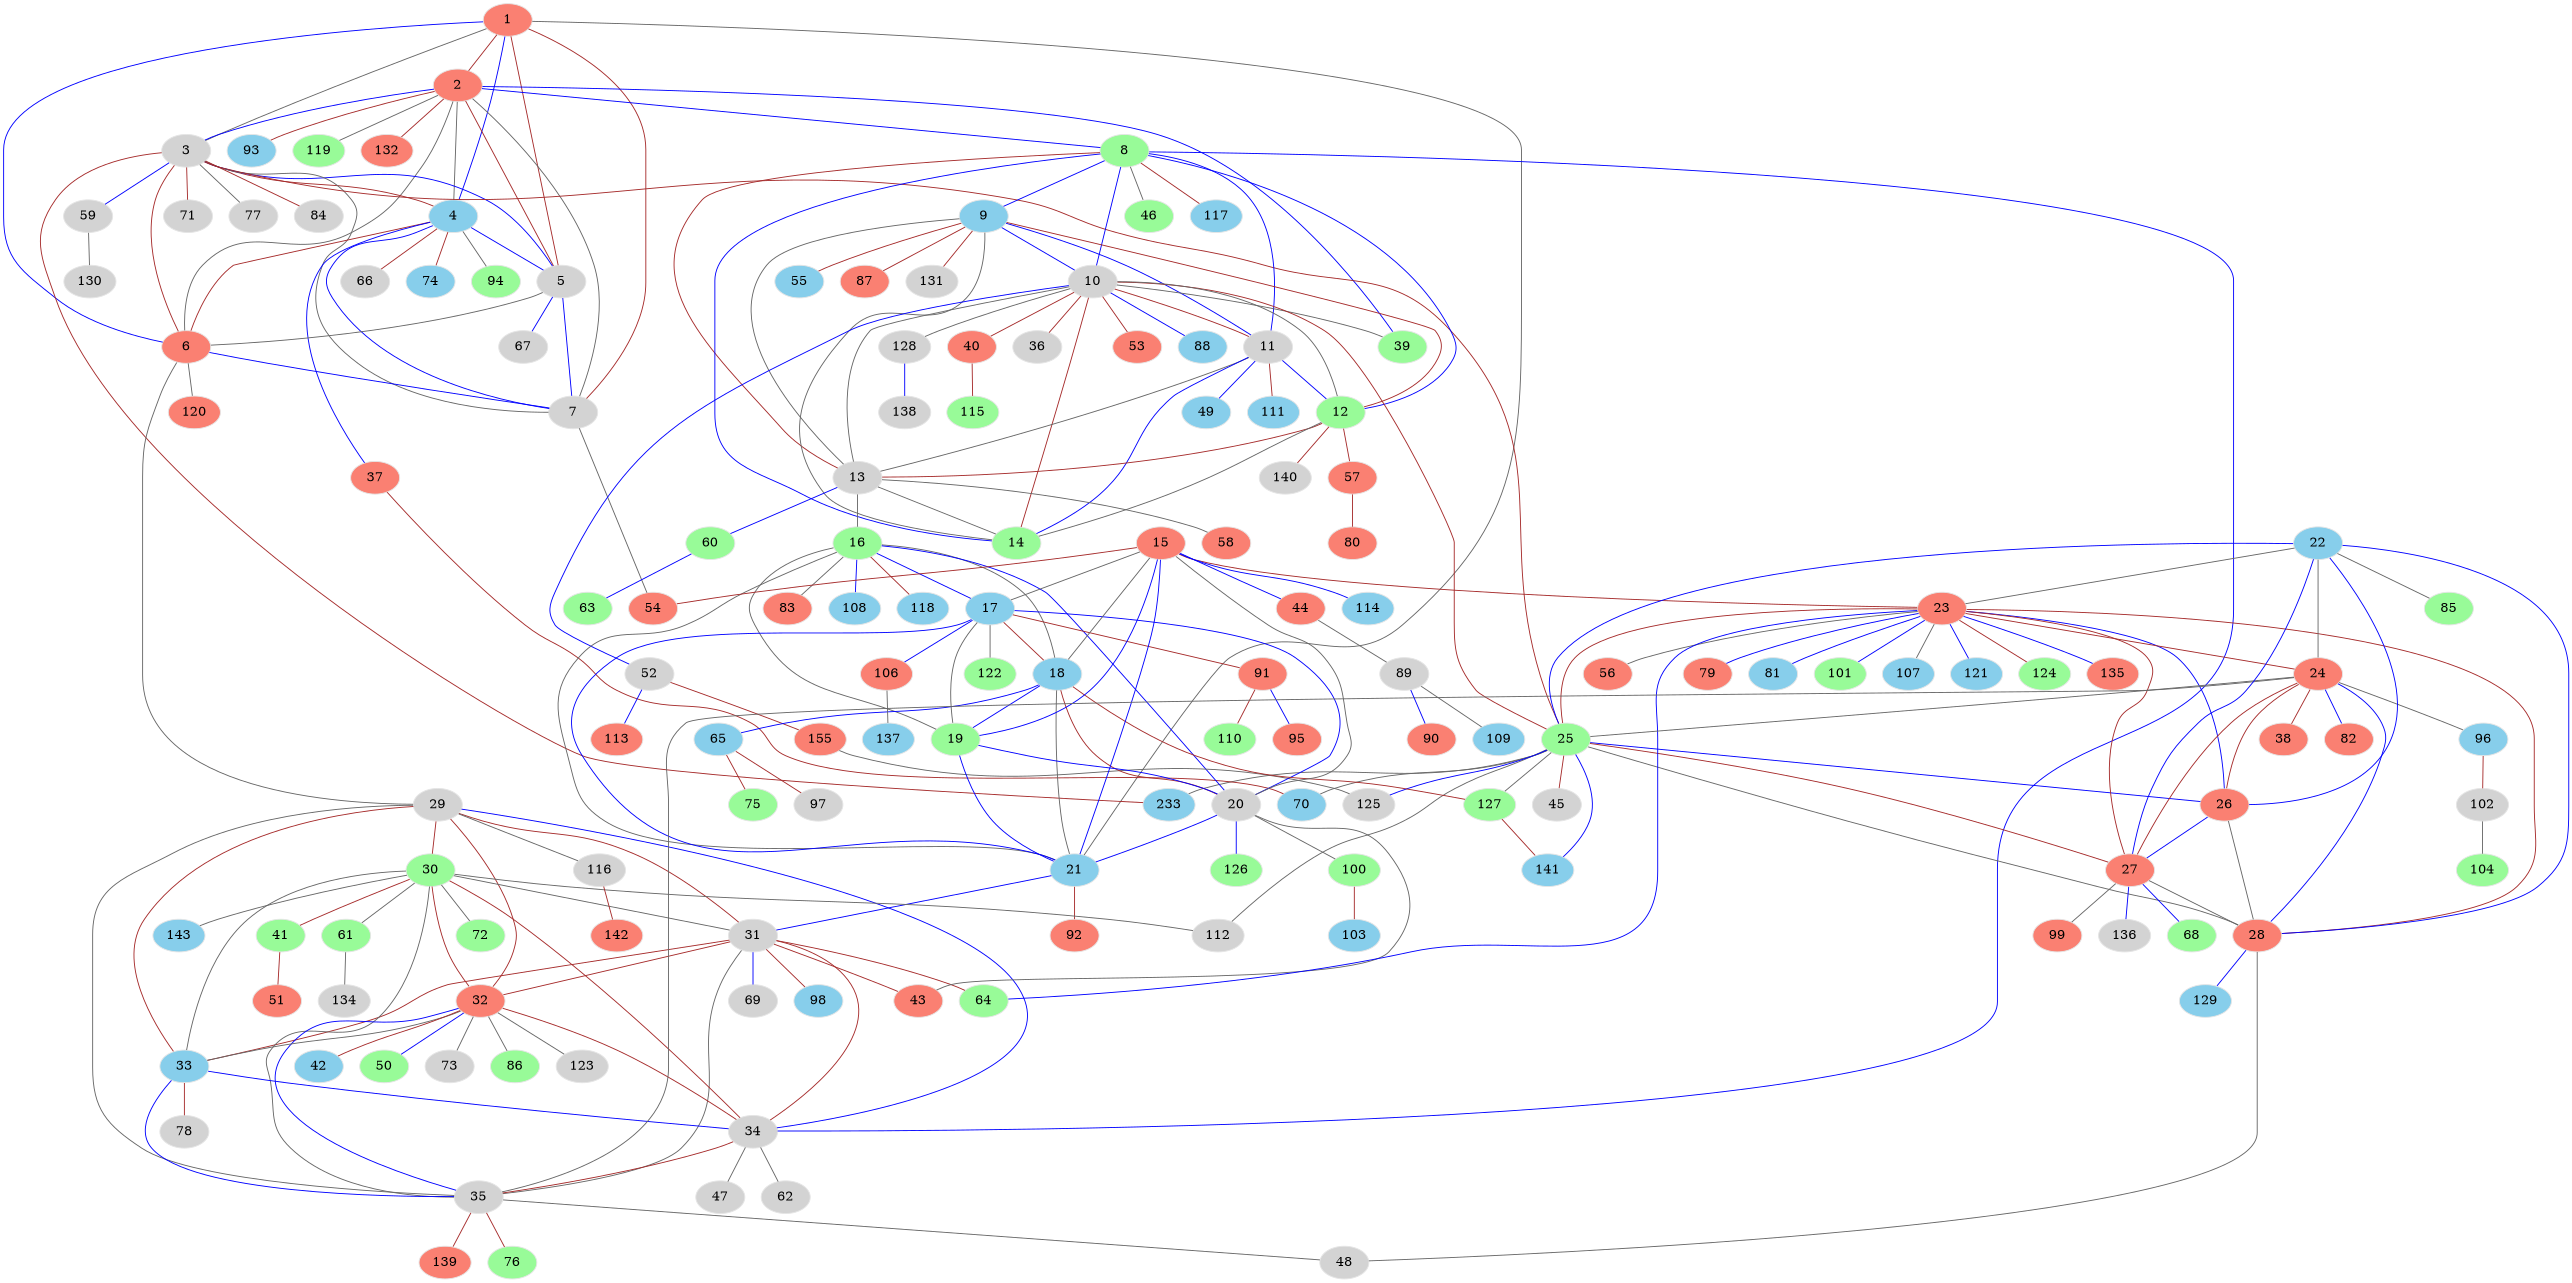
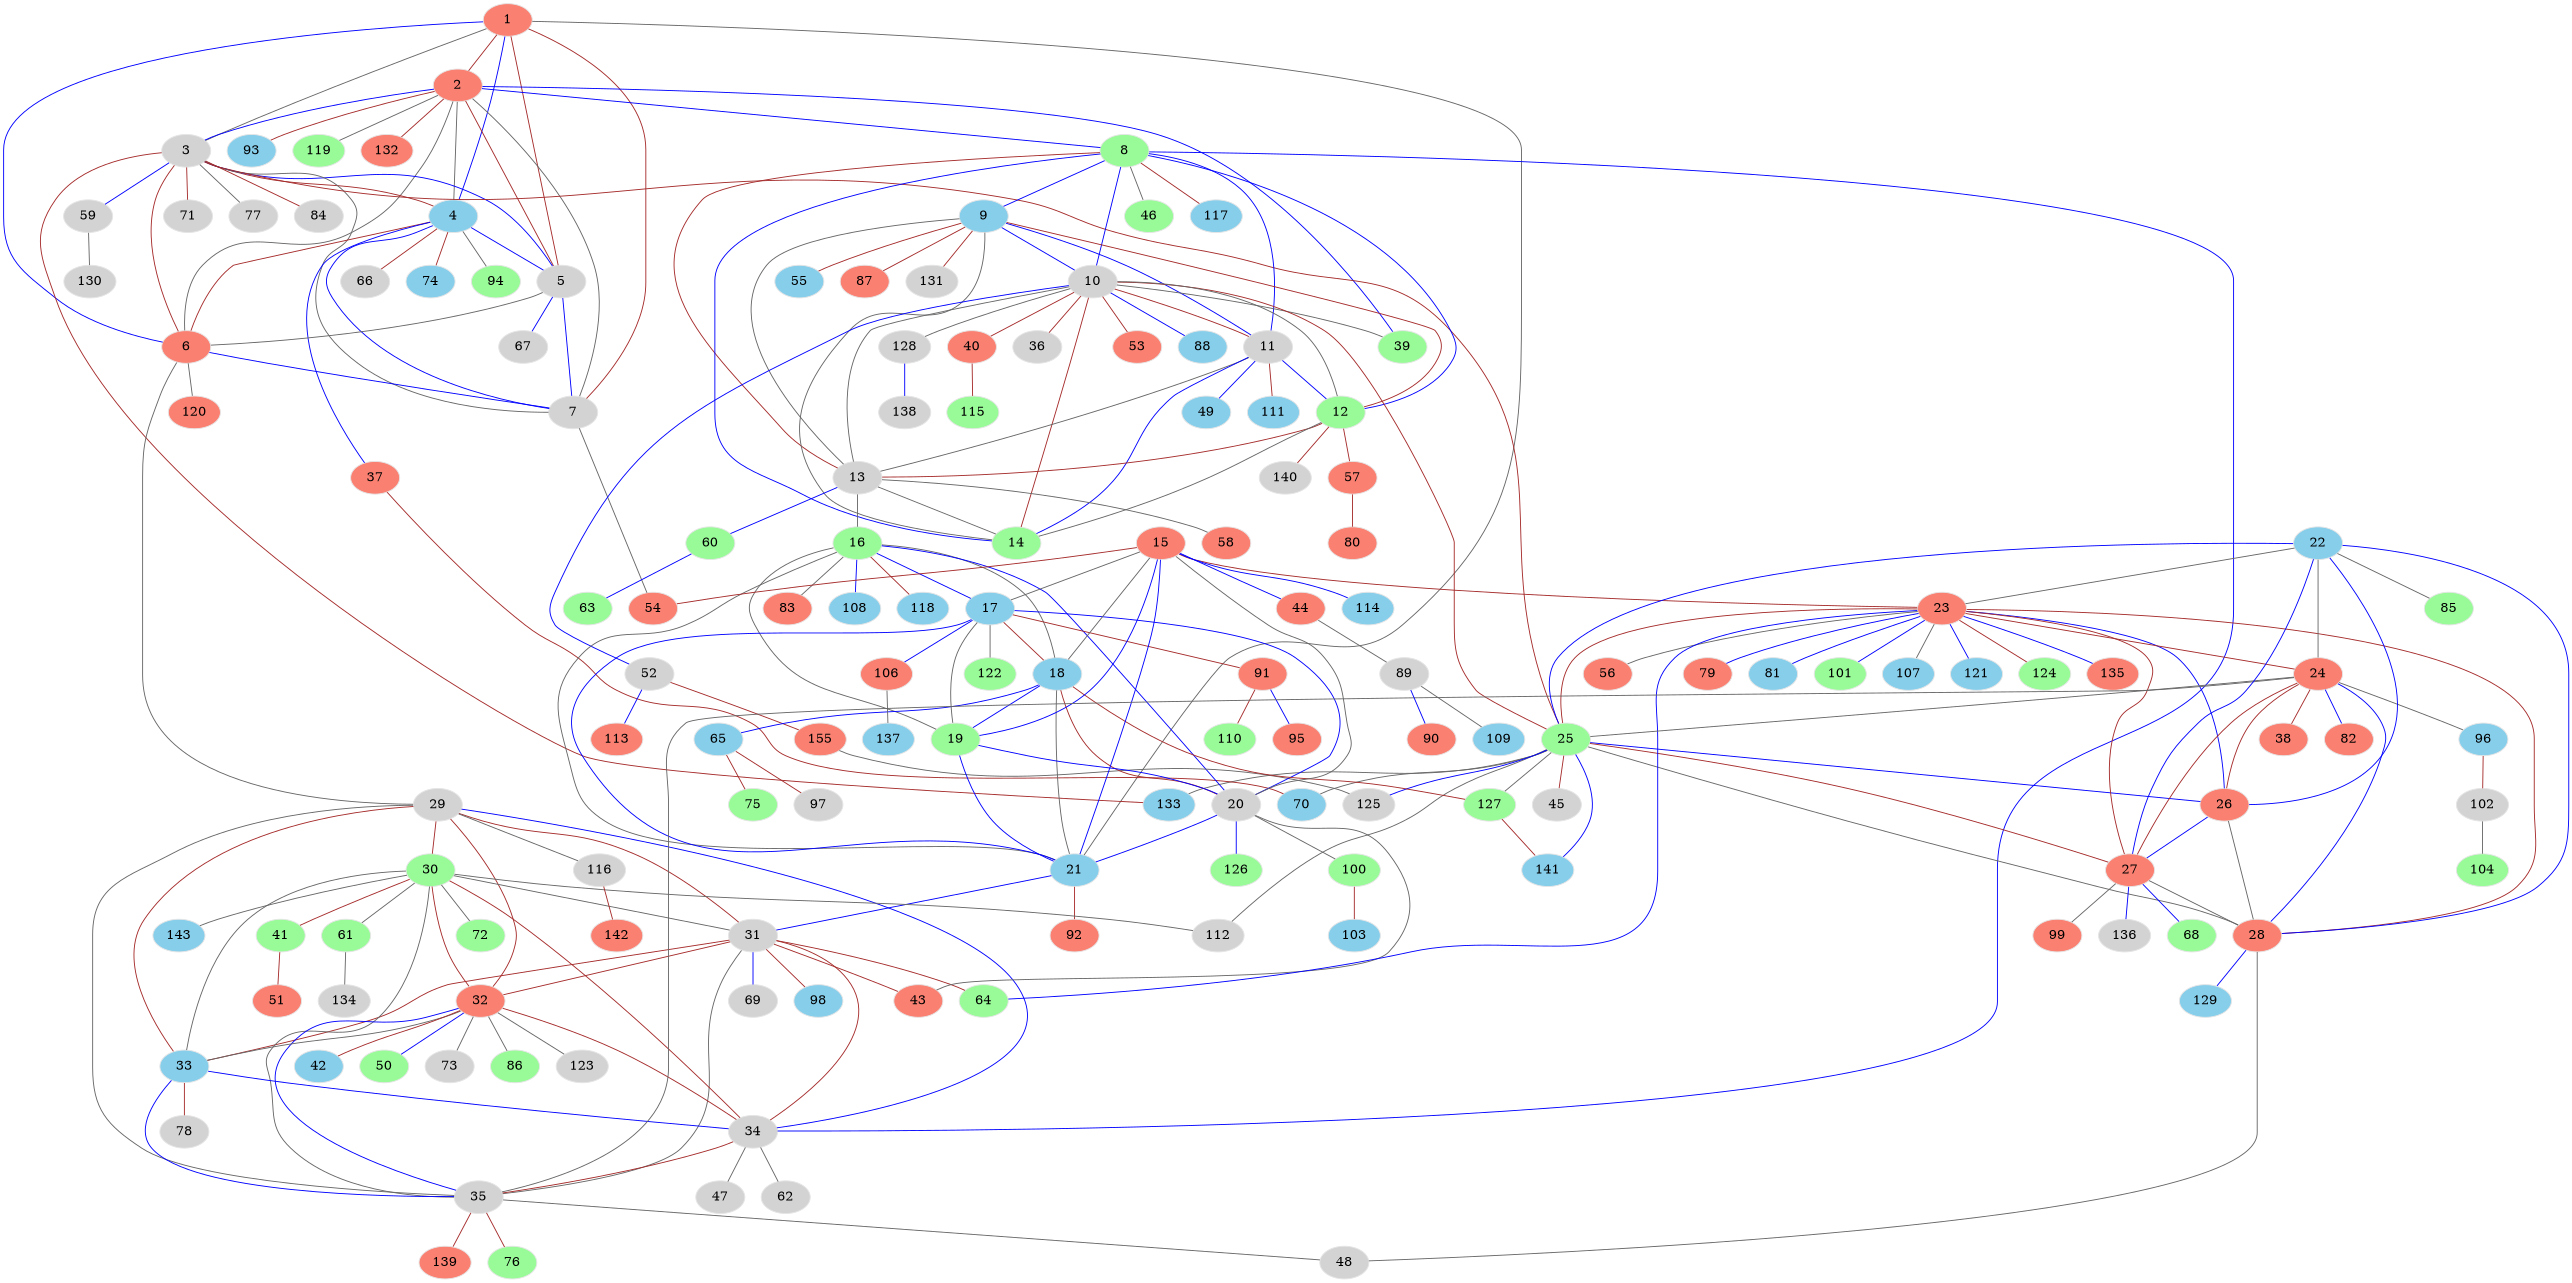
(1169, 805) -> (1169, 805)
